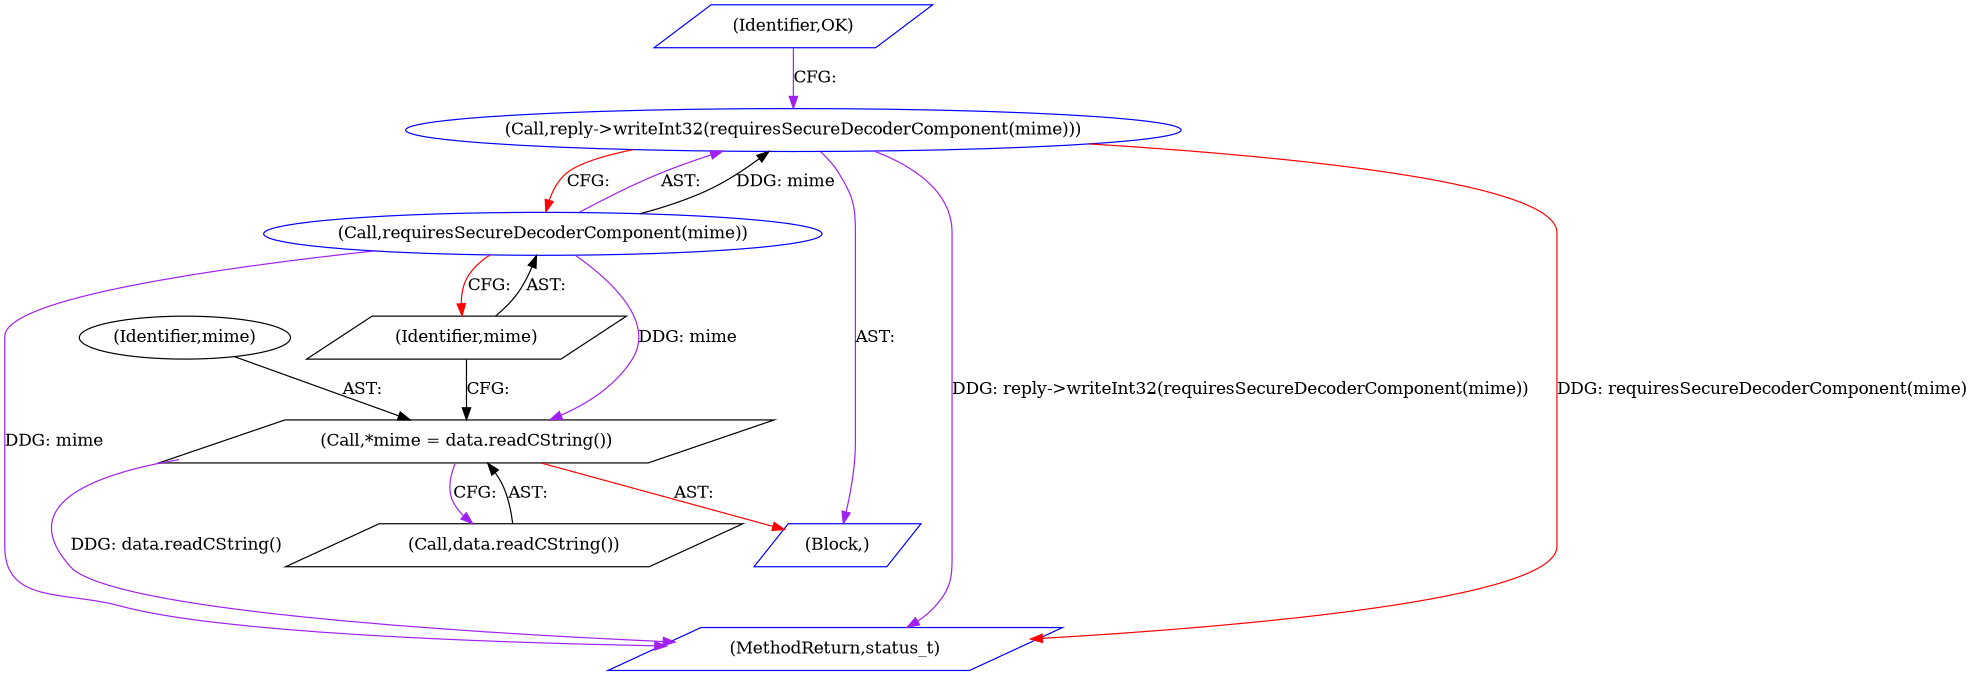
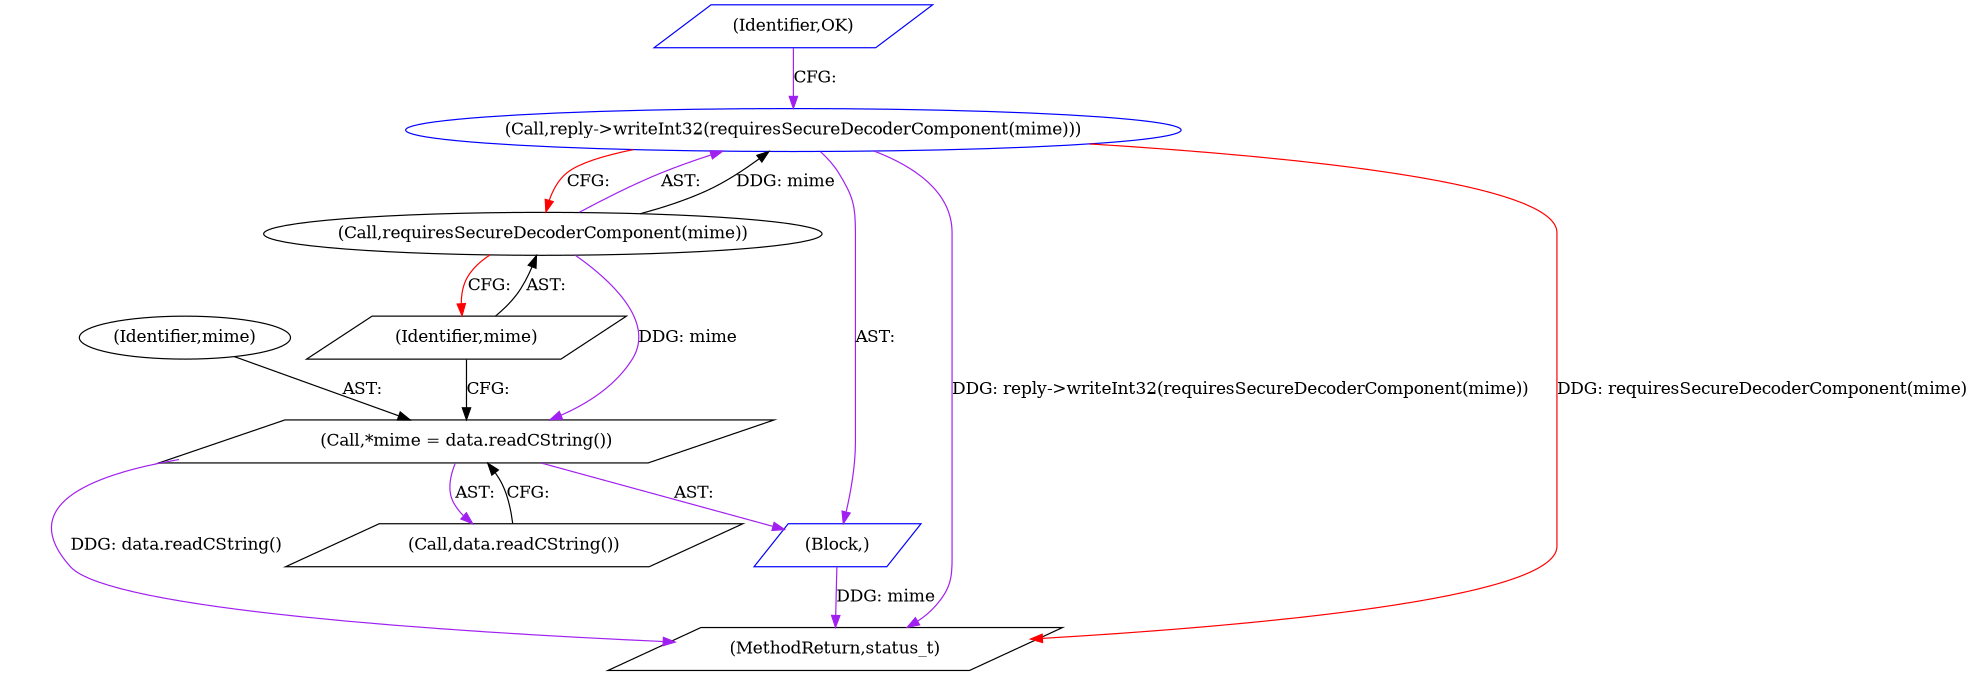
(543, 234) -> (543, 234)
(478, 493) -> (478, 493)
(531, 493) -> (531, 493)
(657, 495) -> (657, 495)
(22, 583) -> (836, 591)
(835, 649) -> (835, 649)
